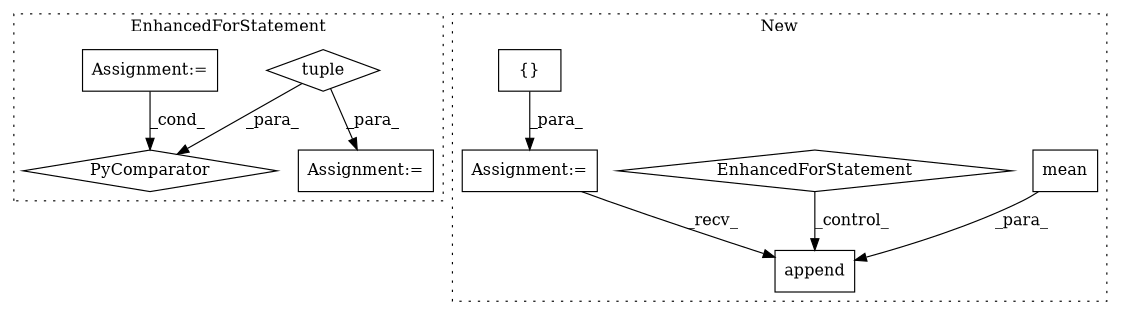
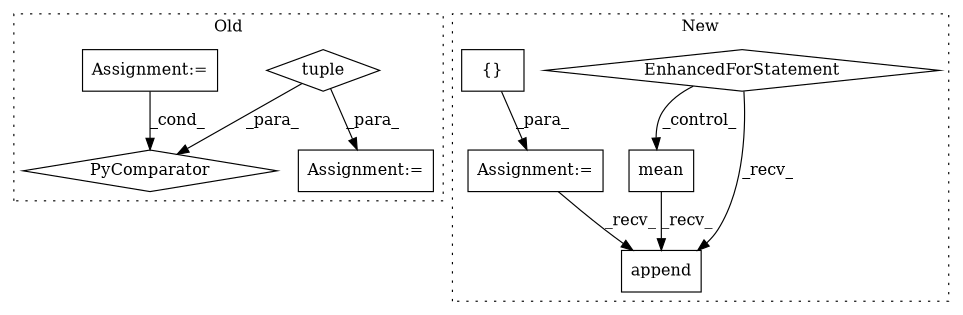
(229, 27) -> (229, 27)
none -> (667, 106)
(852, 221) -> (768, 171)
(1021, 221) -> (687, 221)
